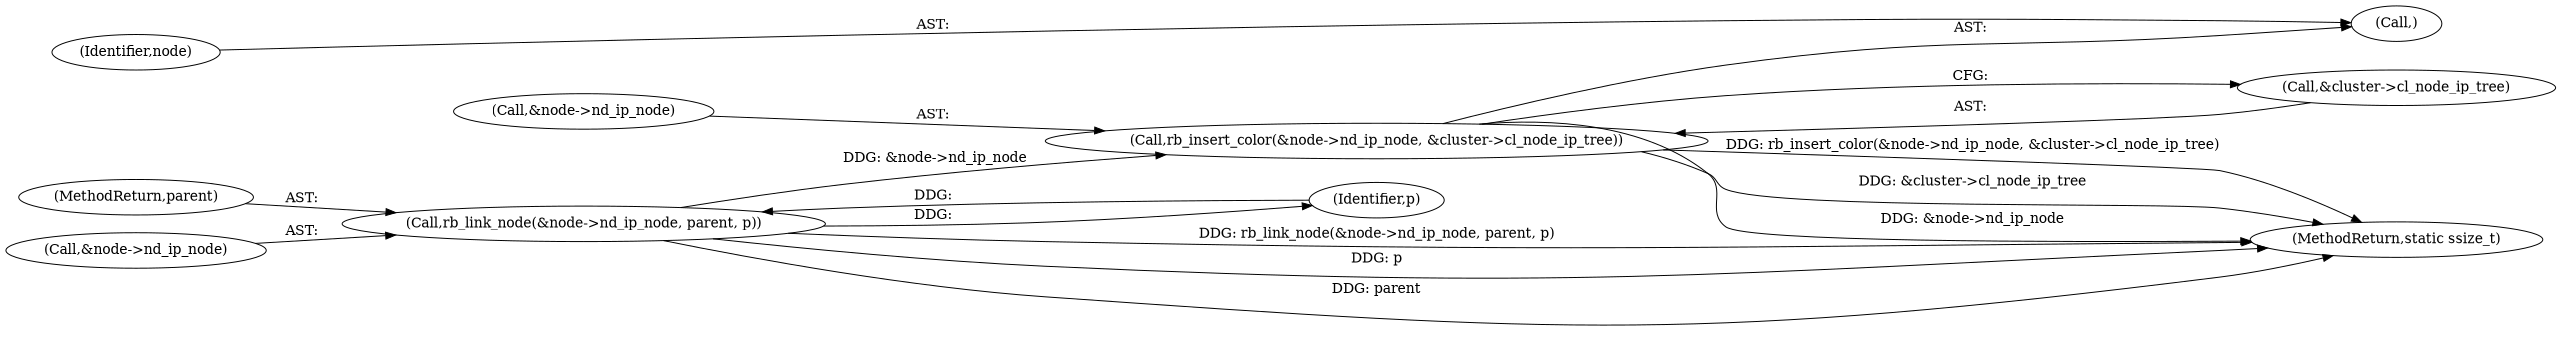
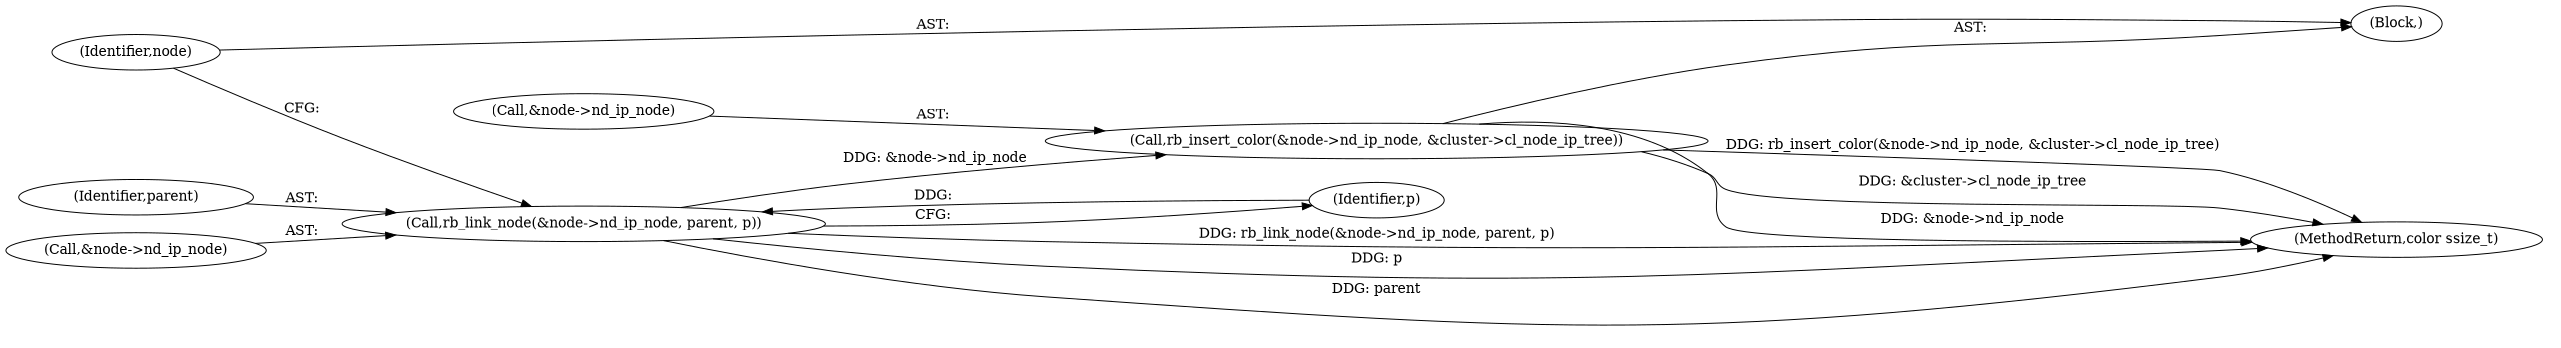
(2397, 24) -> (2397, 24)
(2397, 88) -> none
none -> (346, 140)
(136, 197) -> (136, 197)
(935, 215) -> (935, 215)
(2397, 240) -> (2397, 240)
